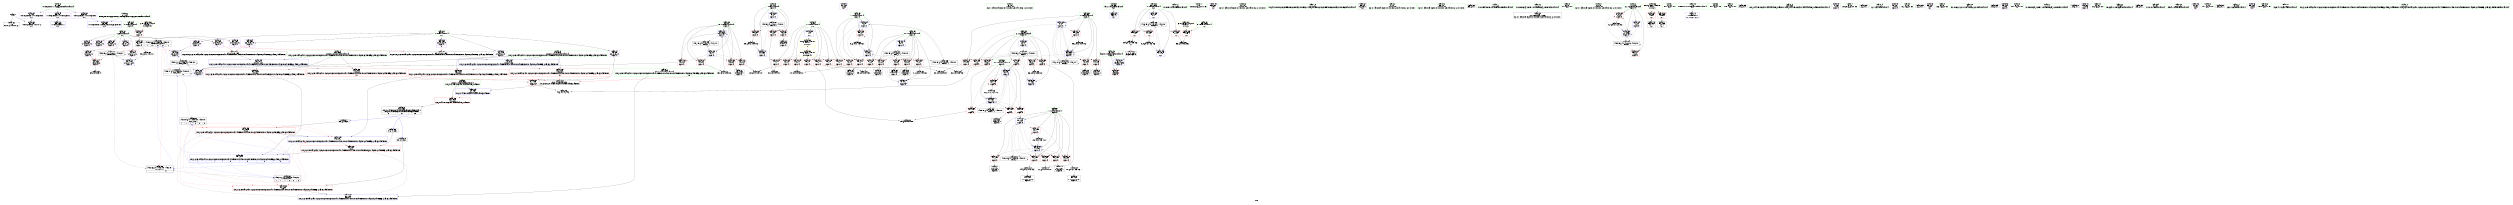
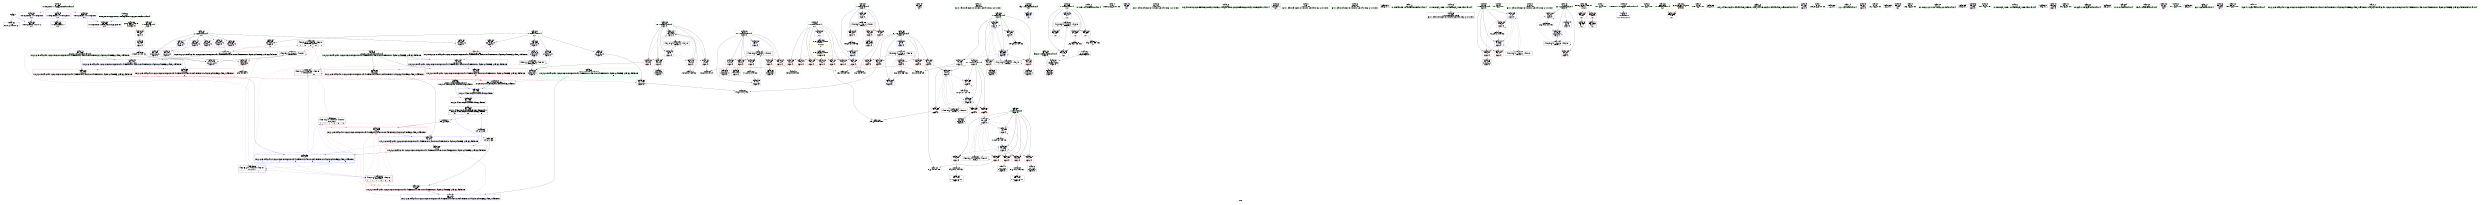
(1183, 43) -> none
(797, 73) -> none
